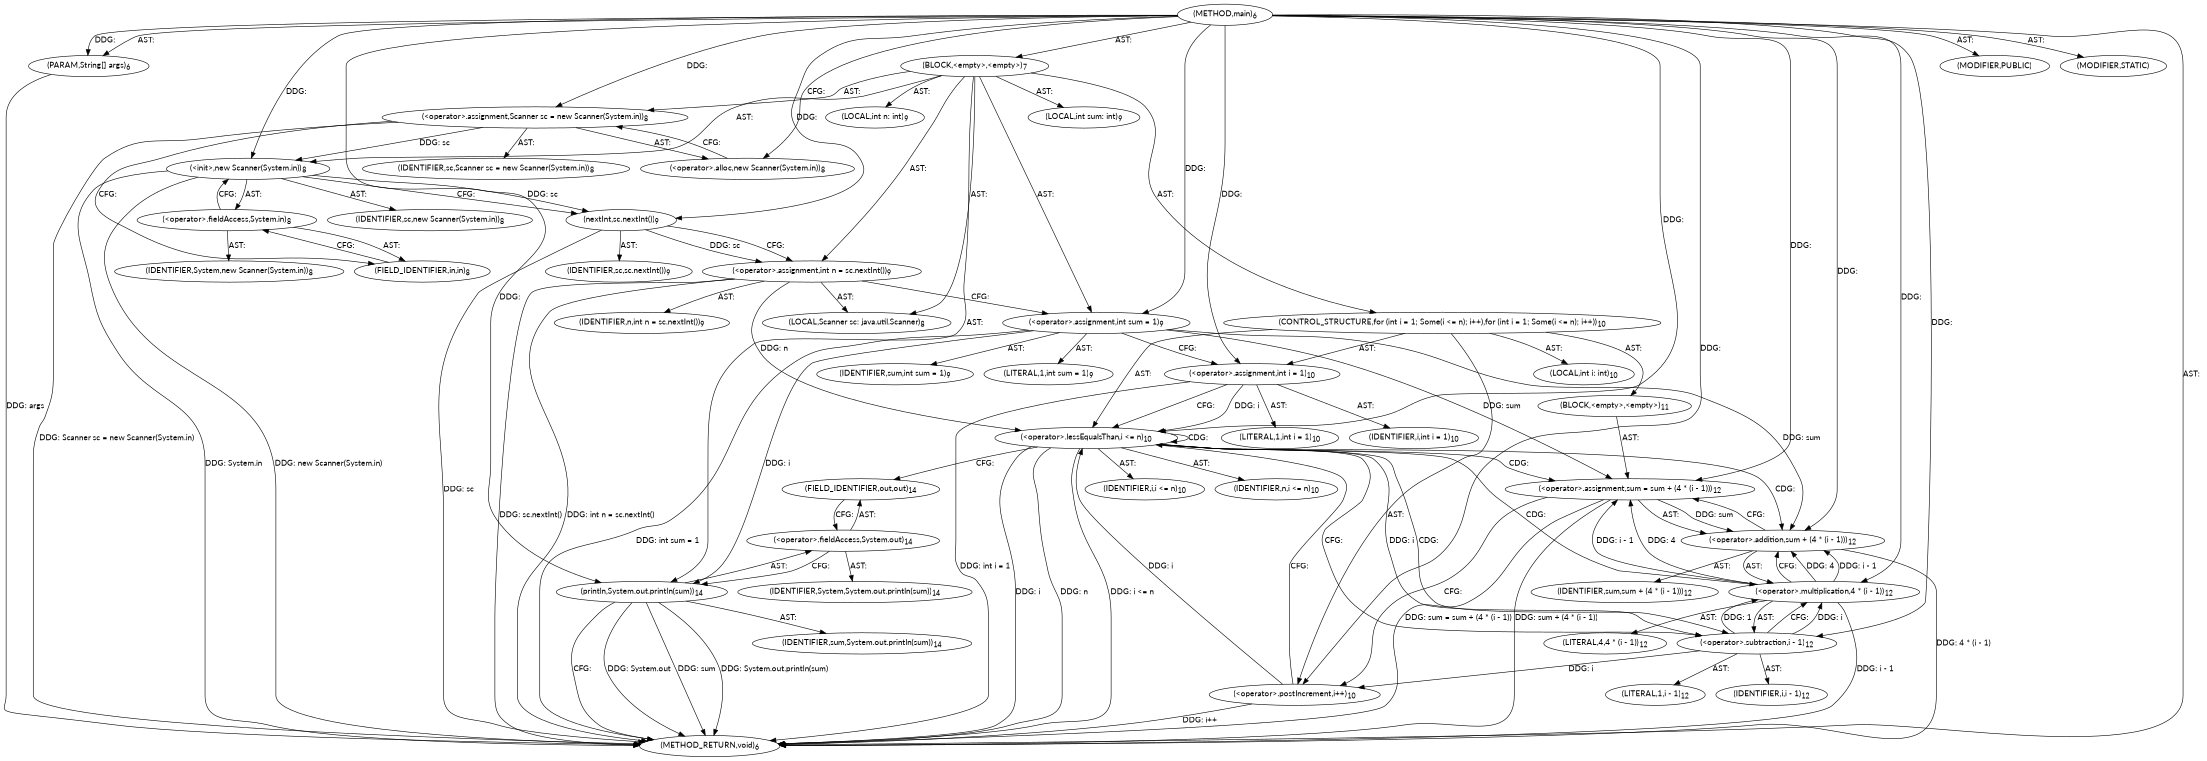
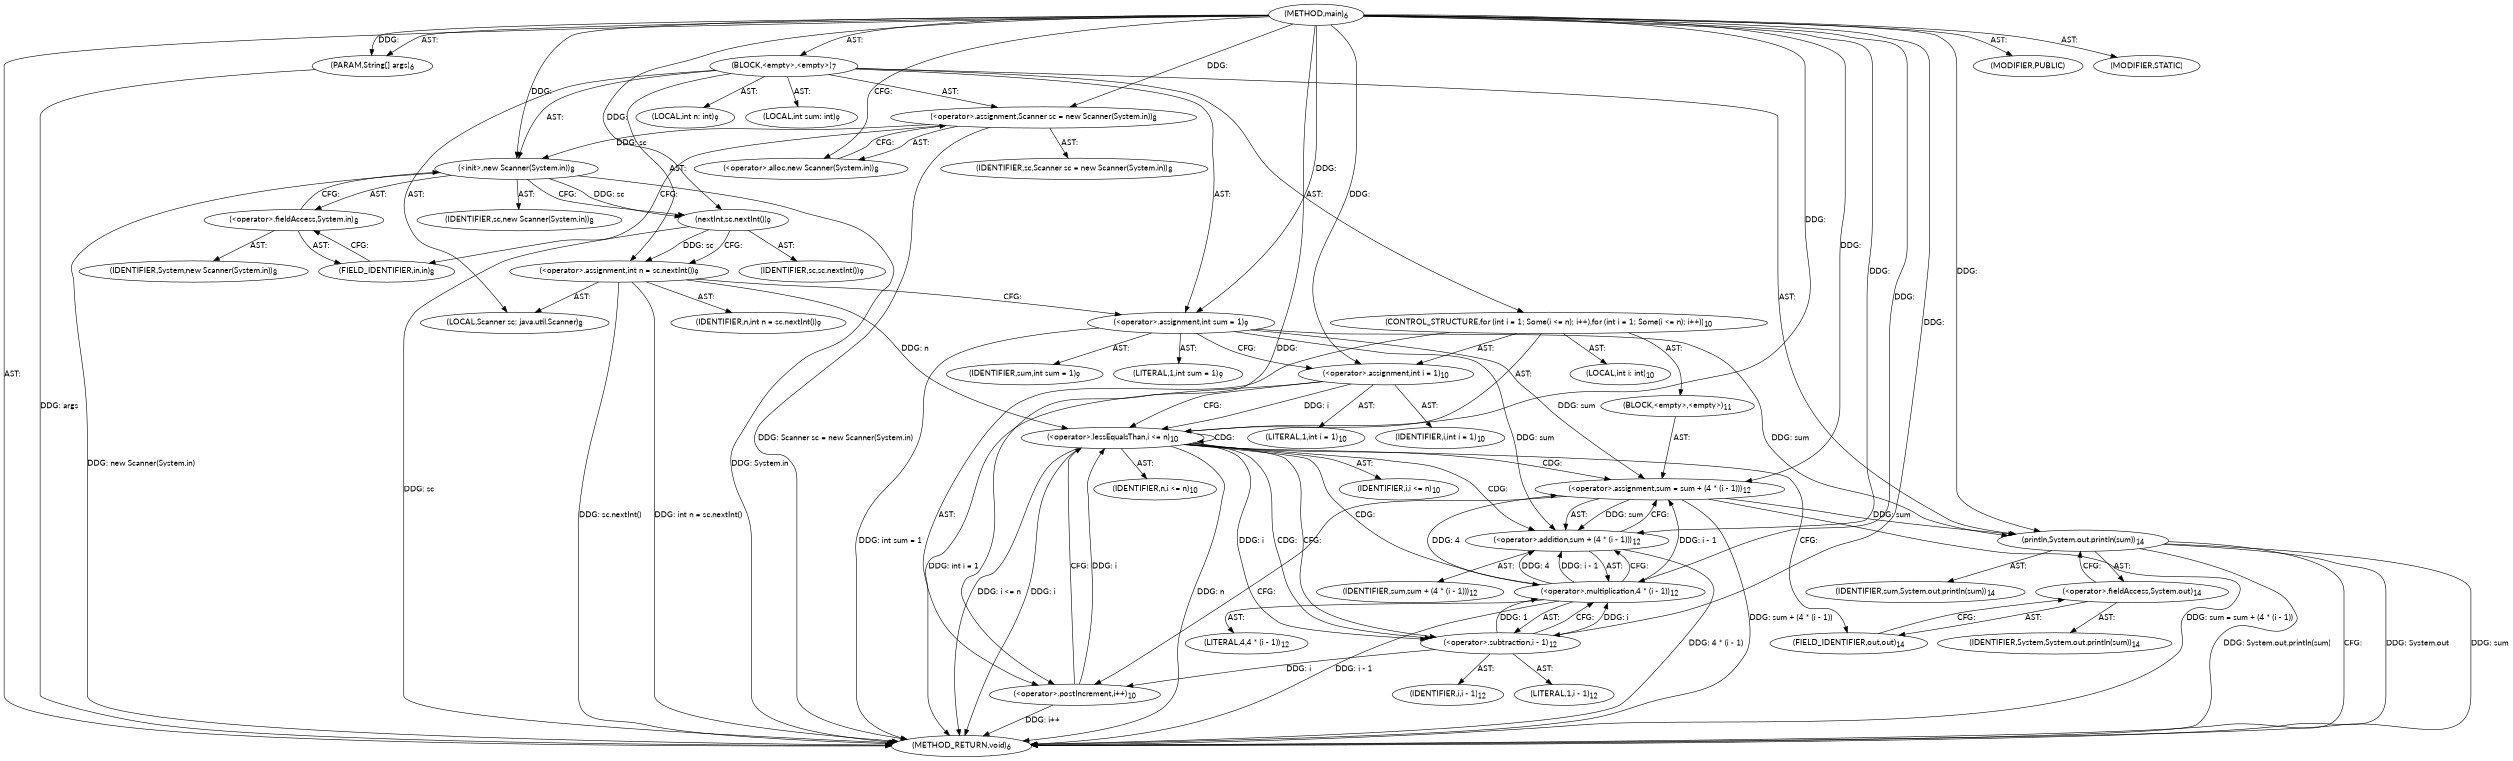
(778, 464) -> (1790, 438)
none -> (1853, 517)
